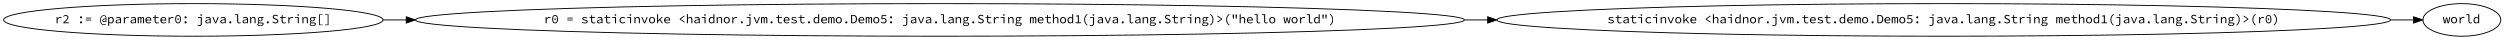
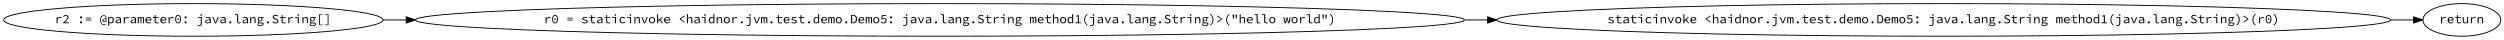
(2462, 20) -> (2462, 20)
